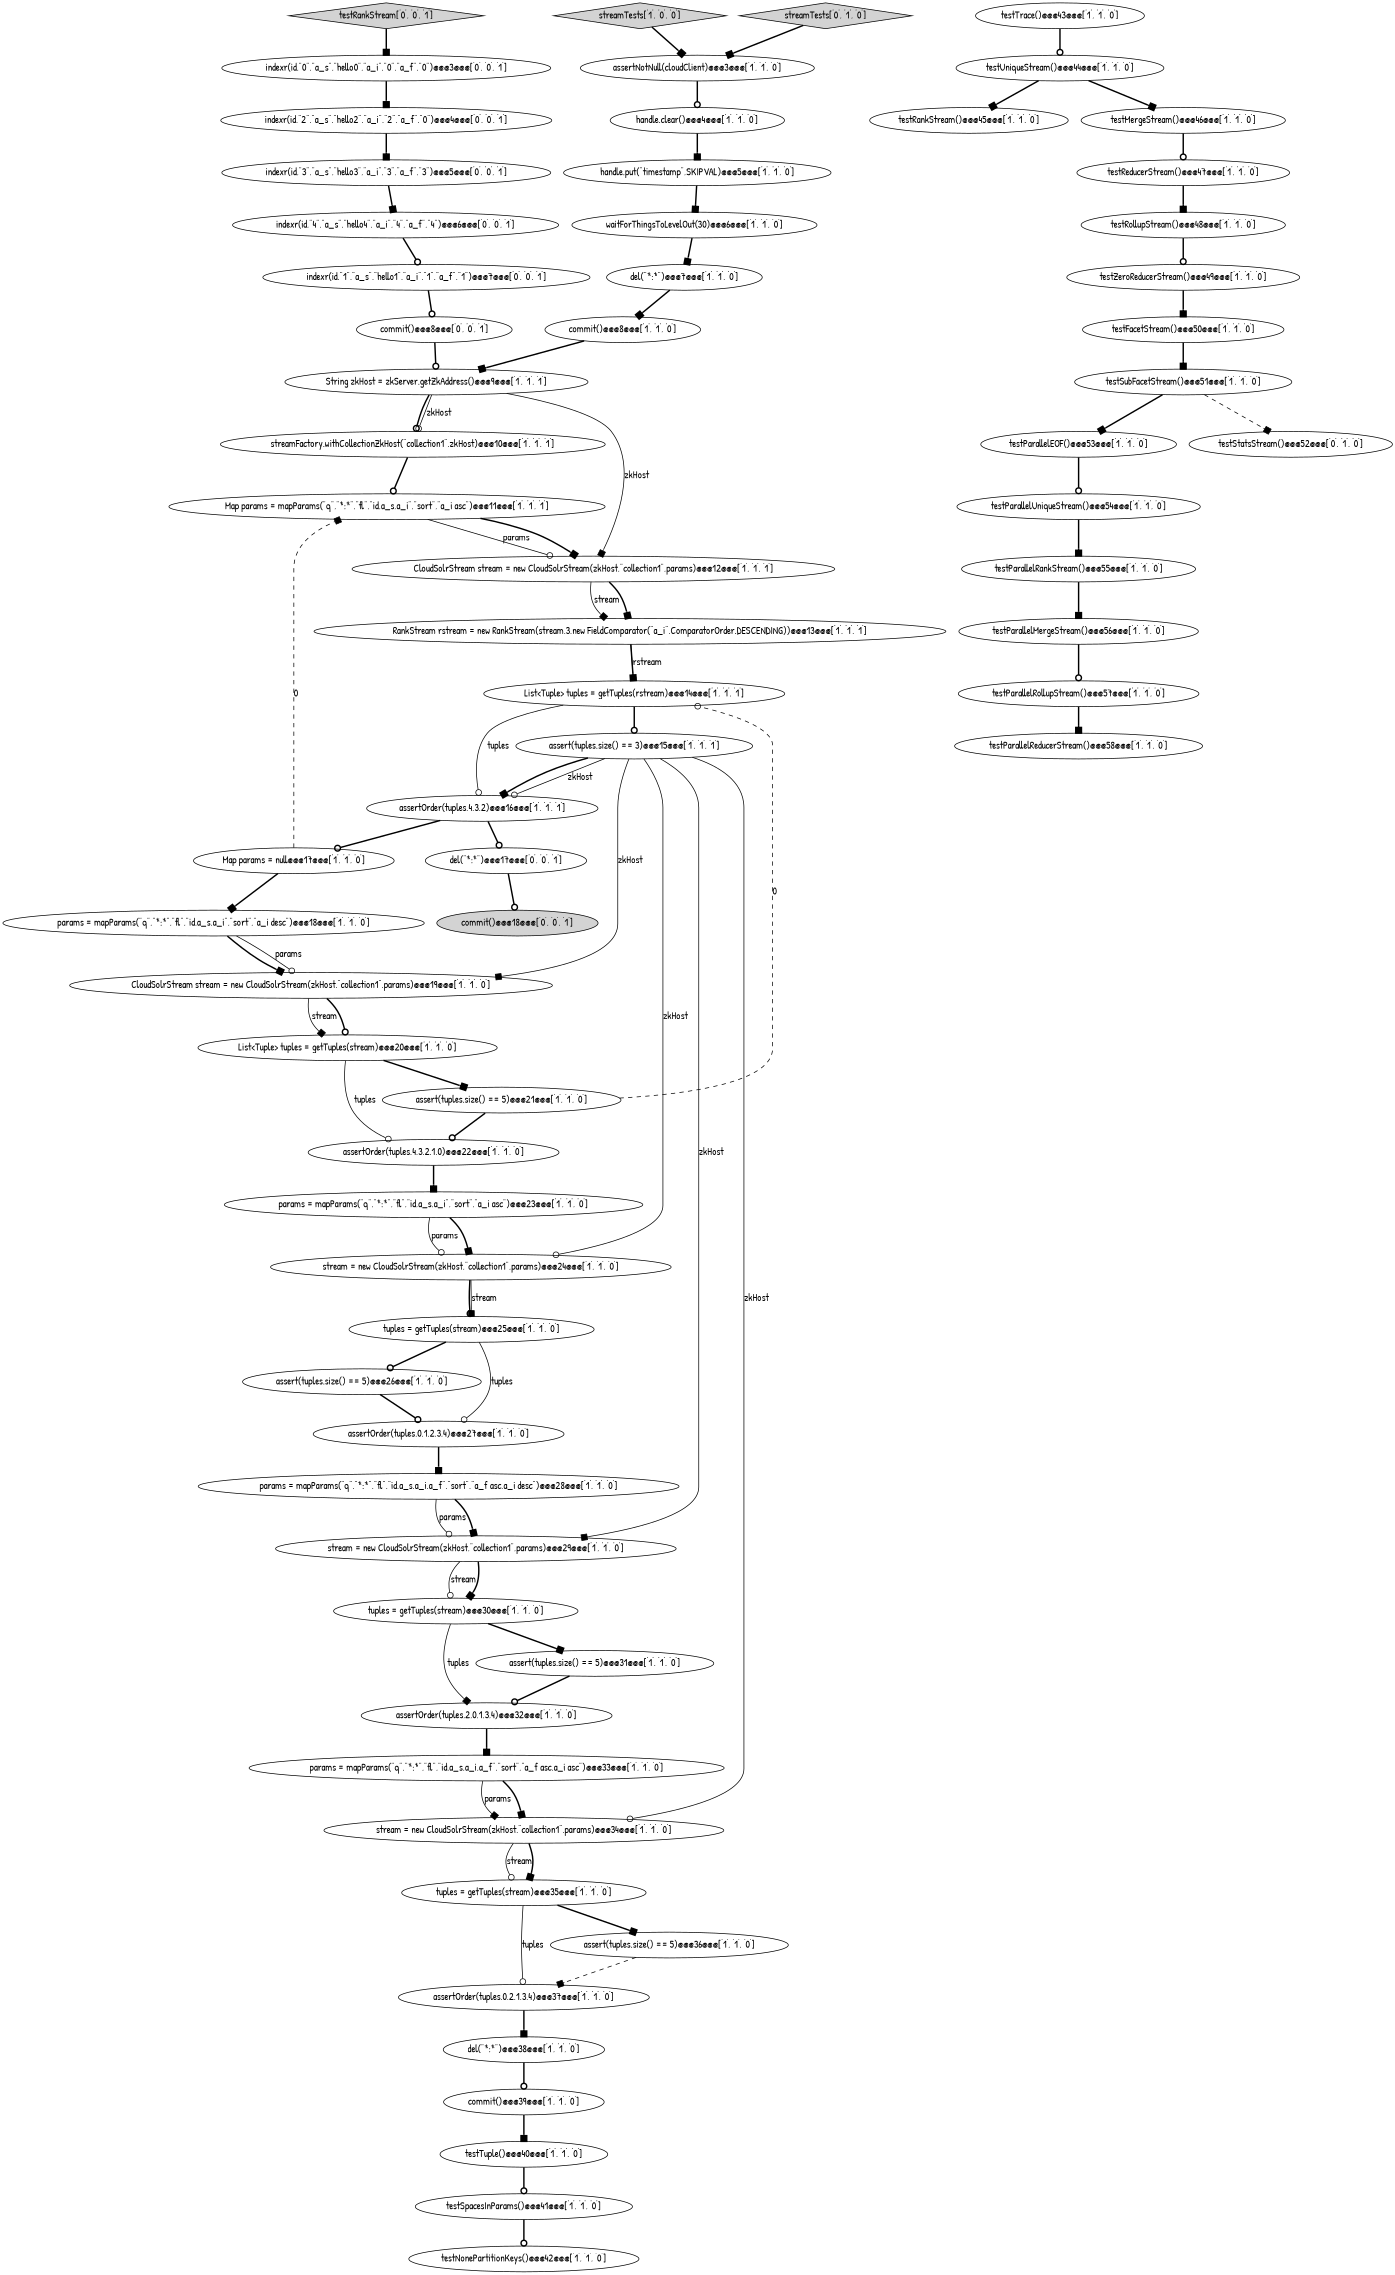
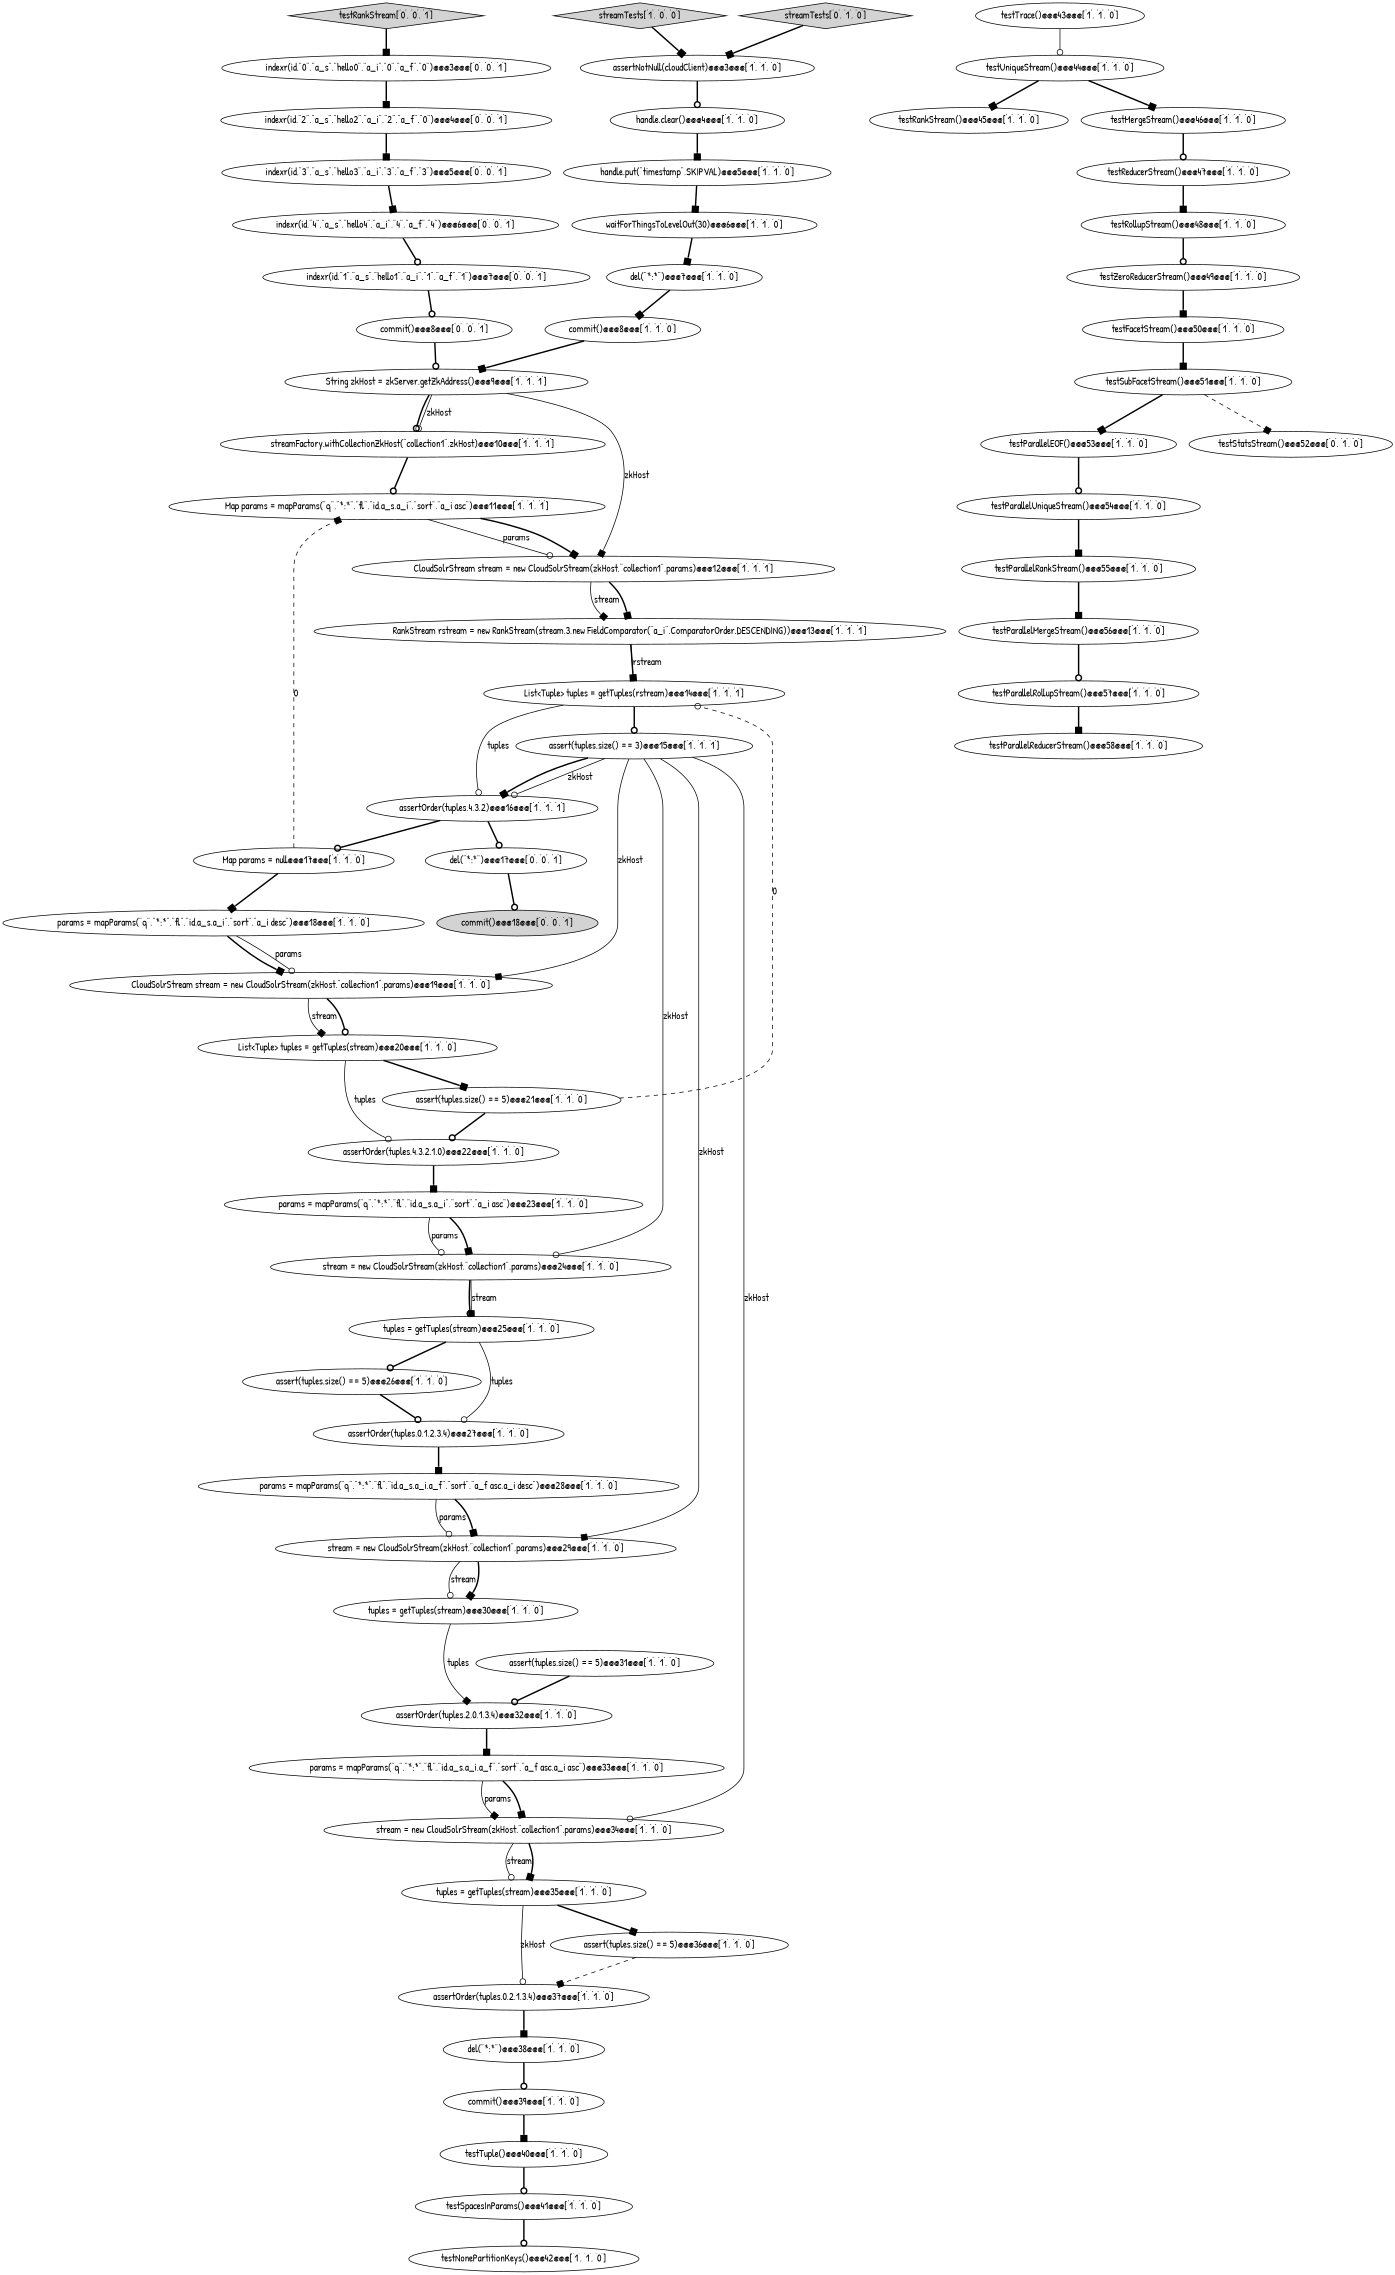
(1060, 39) -> (1060, 39)
(522, 1636) -> none
(533, 1945) -> (533, 1945)
